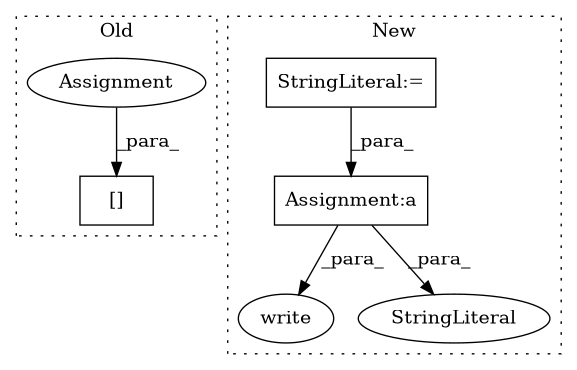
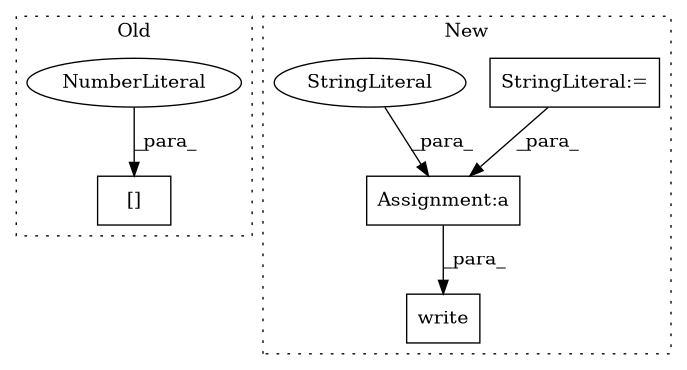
(117, 83) -> (134, 83)
(398, 255) -> (403, 136)
(286, 319) -> (443, 319)
